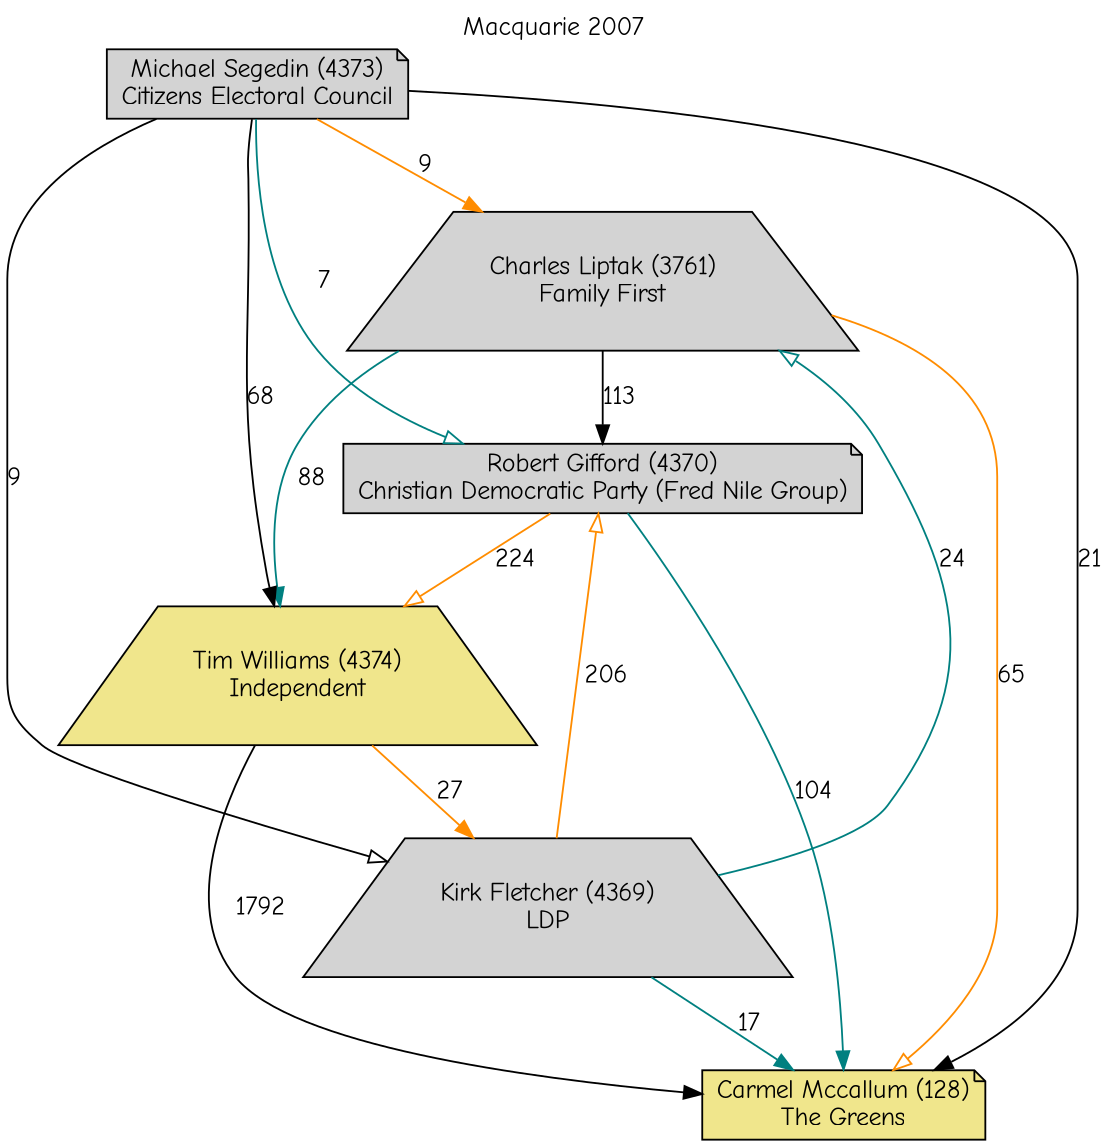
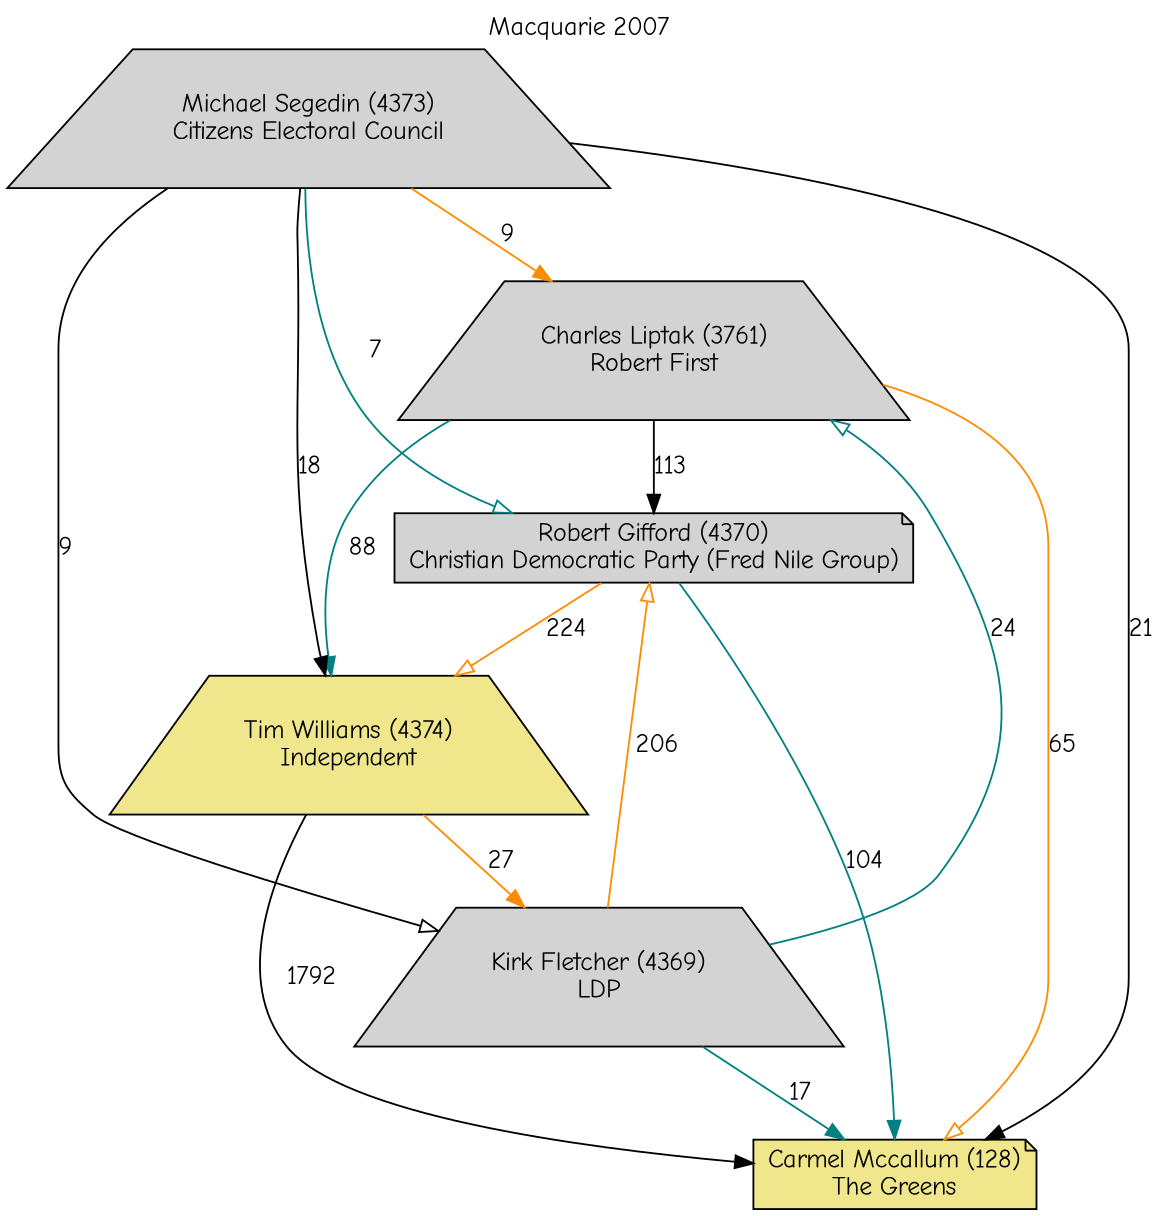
(258, 84) -> (309, 119)
(603, 281) -> (654, 351)
(261, 397) -> (310, 467)
